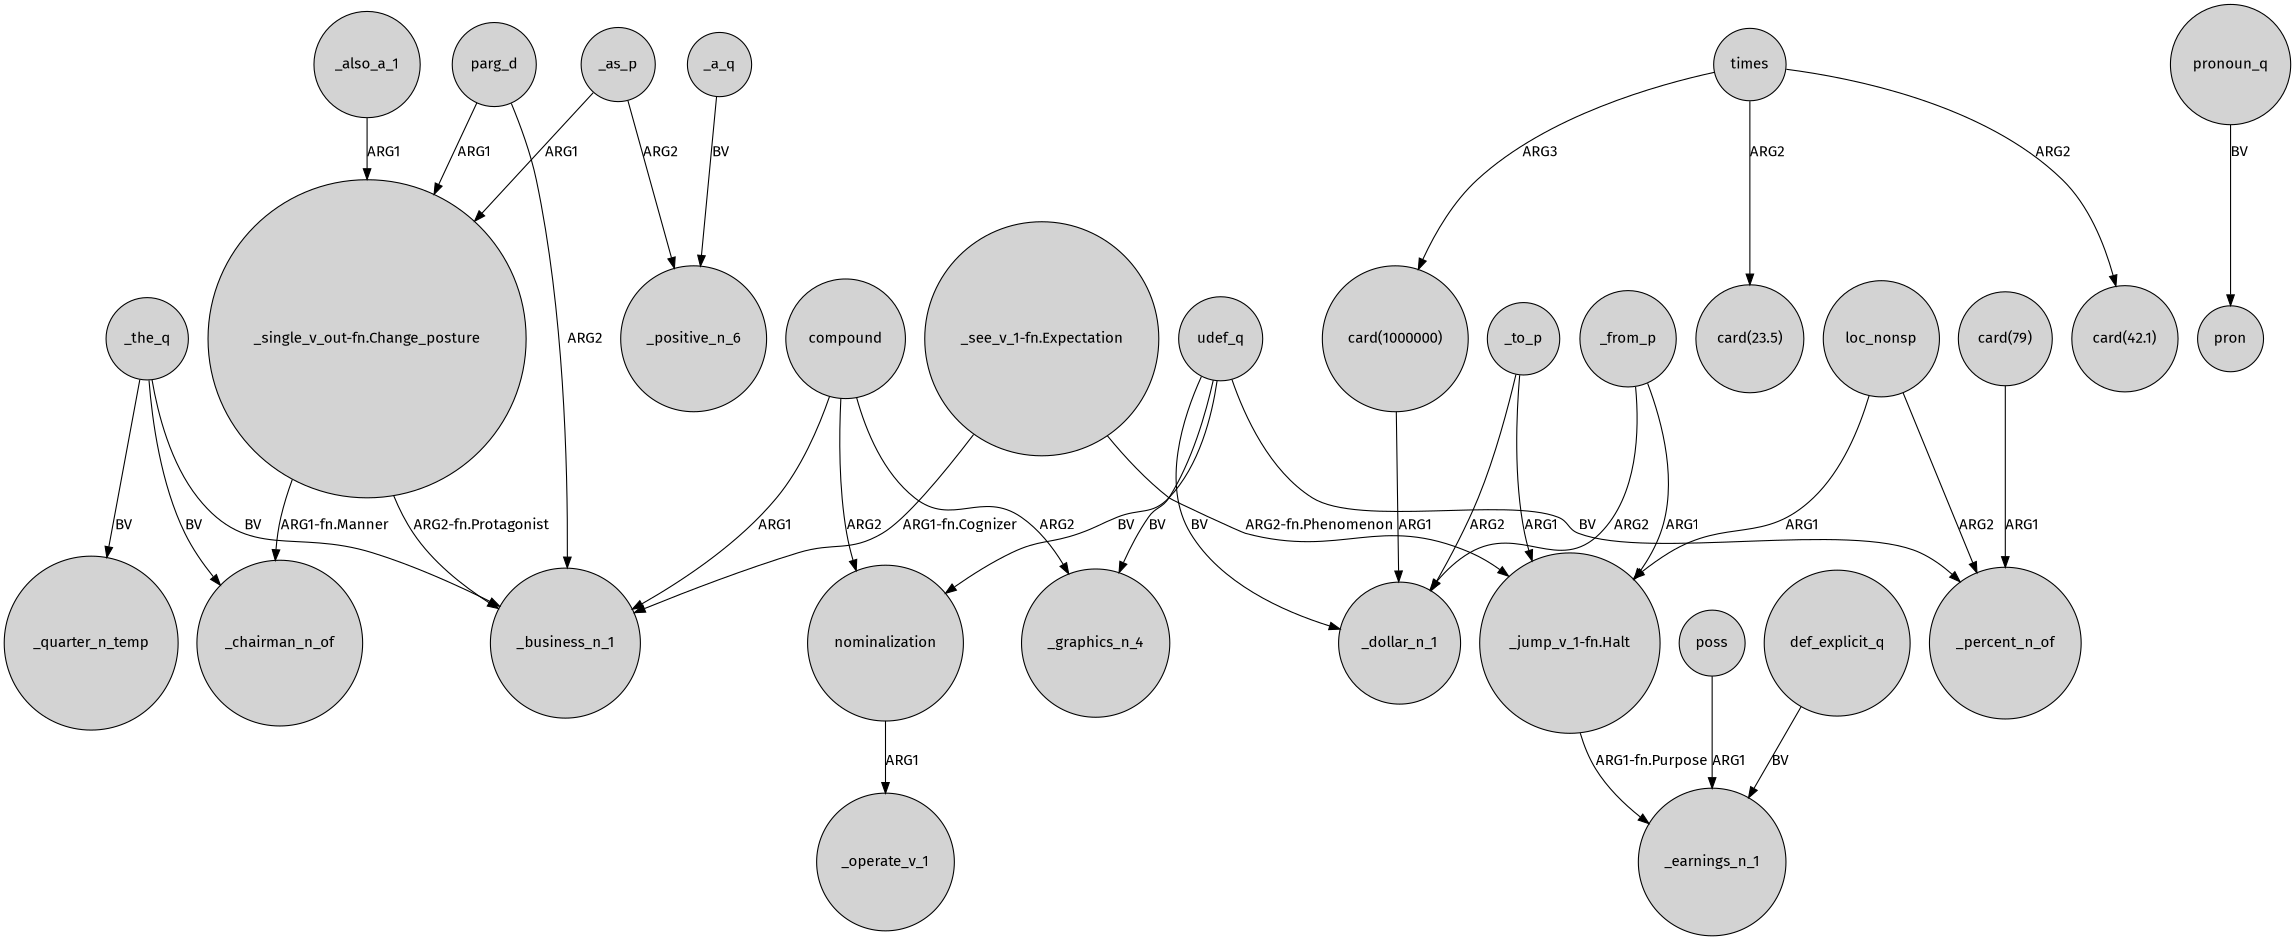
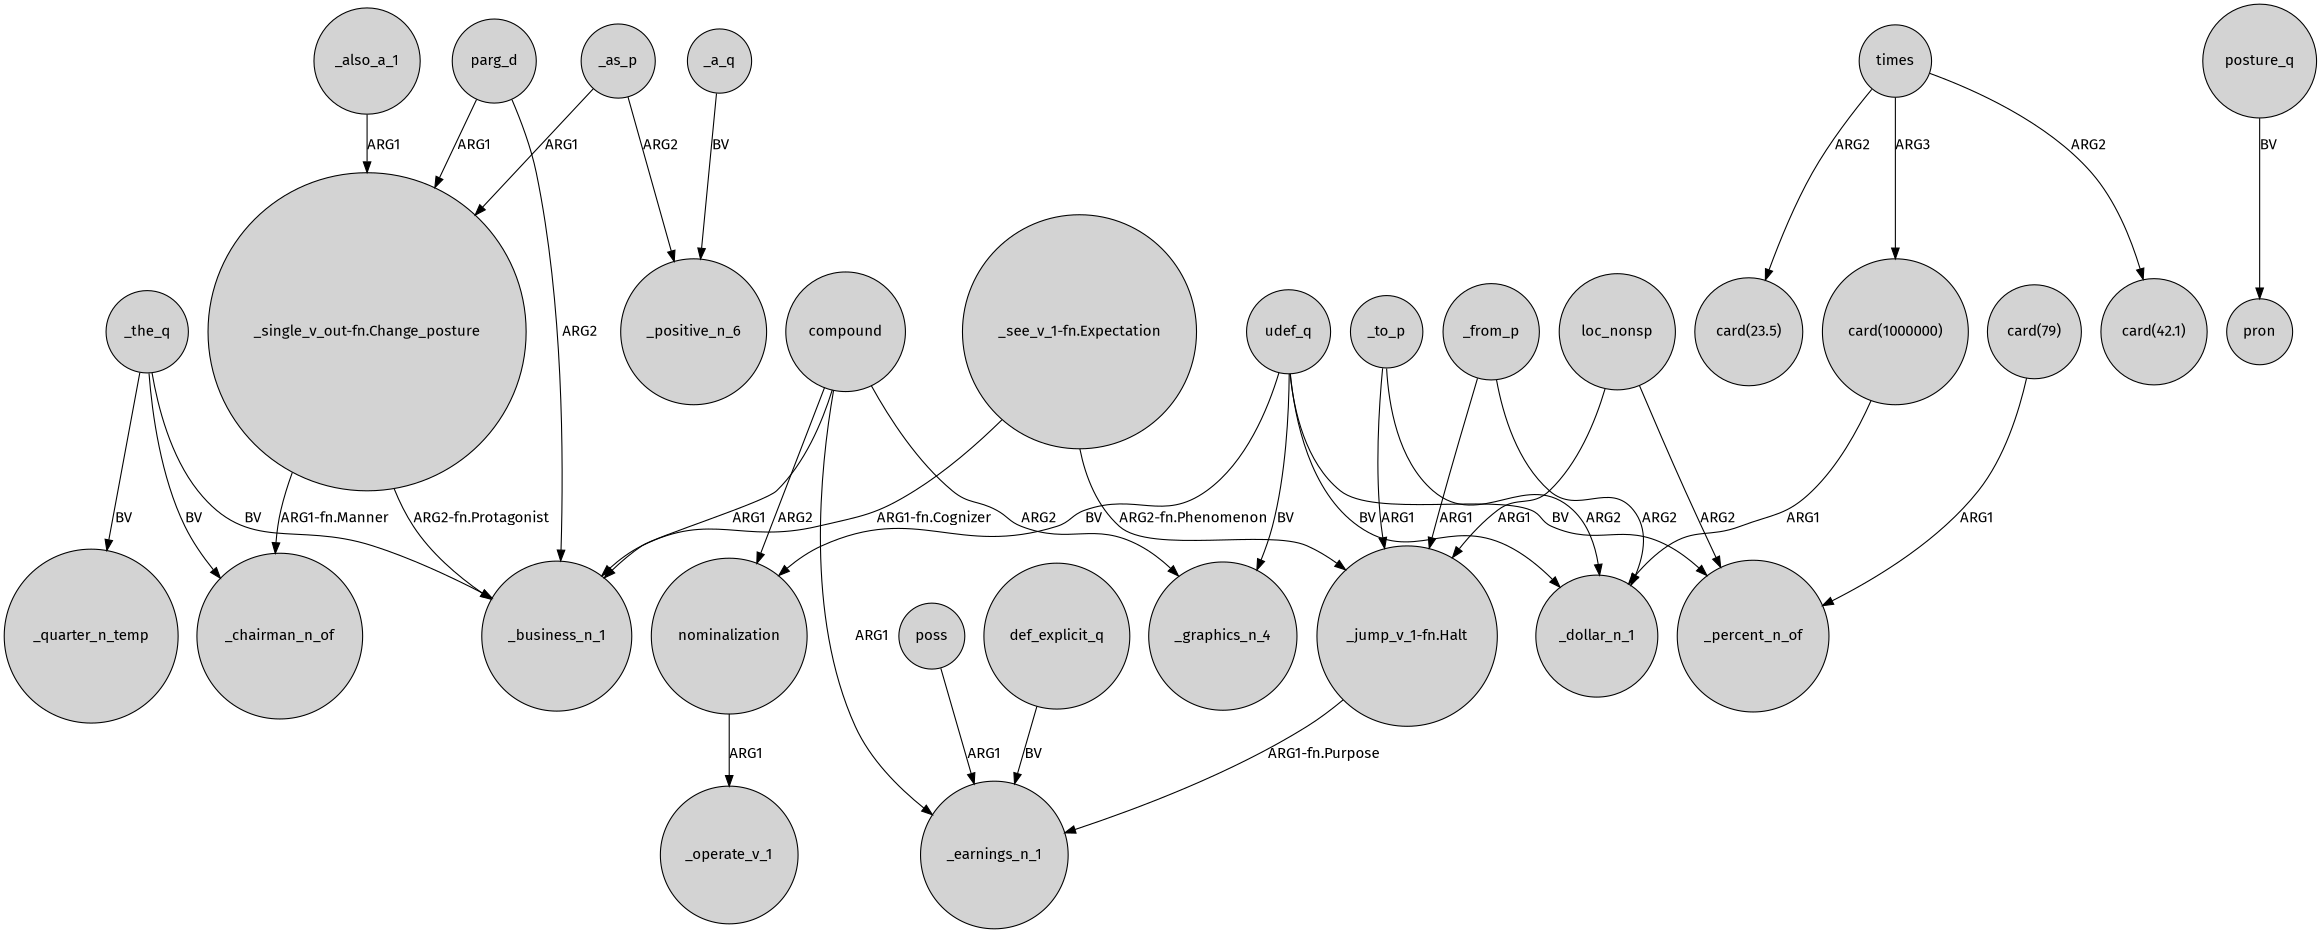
(2231, 65) -> (2260, 61)
none -> (826, 614)
